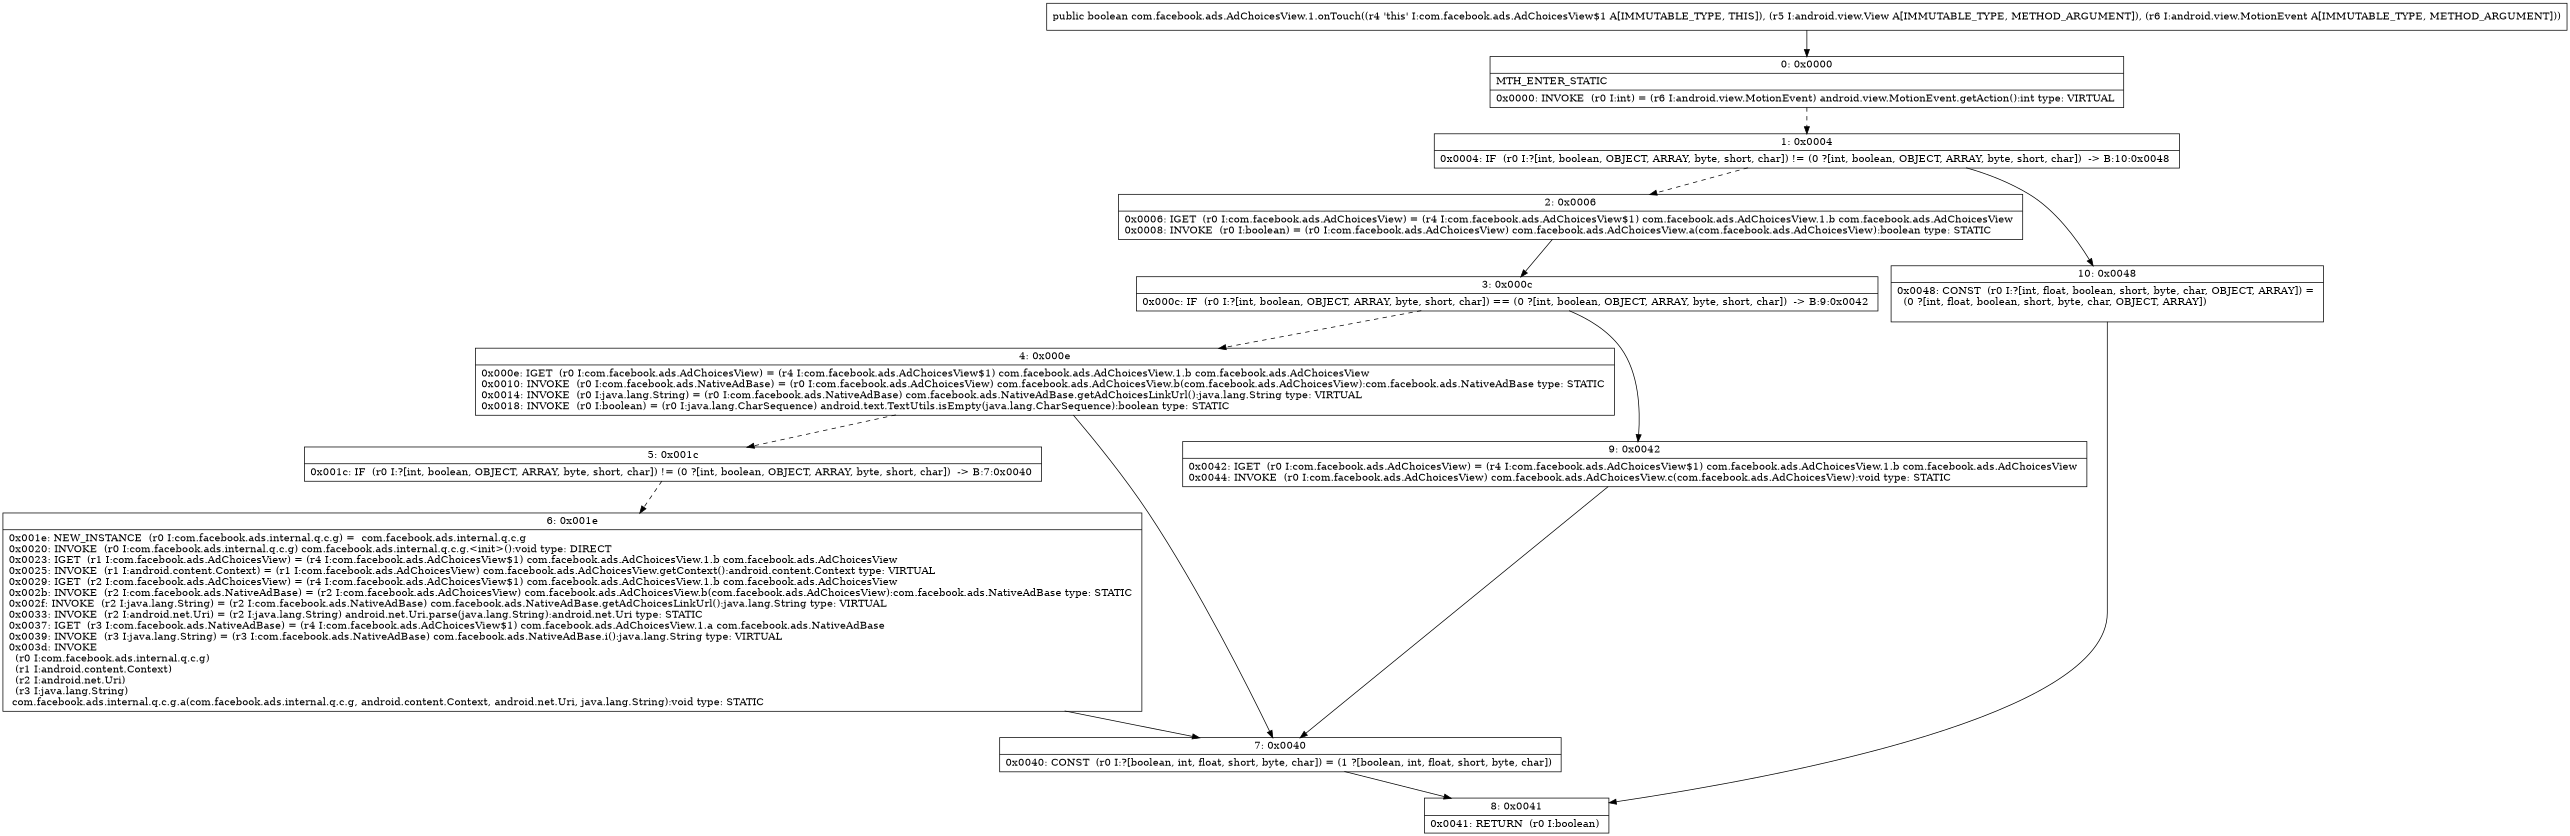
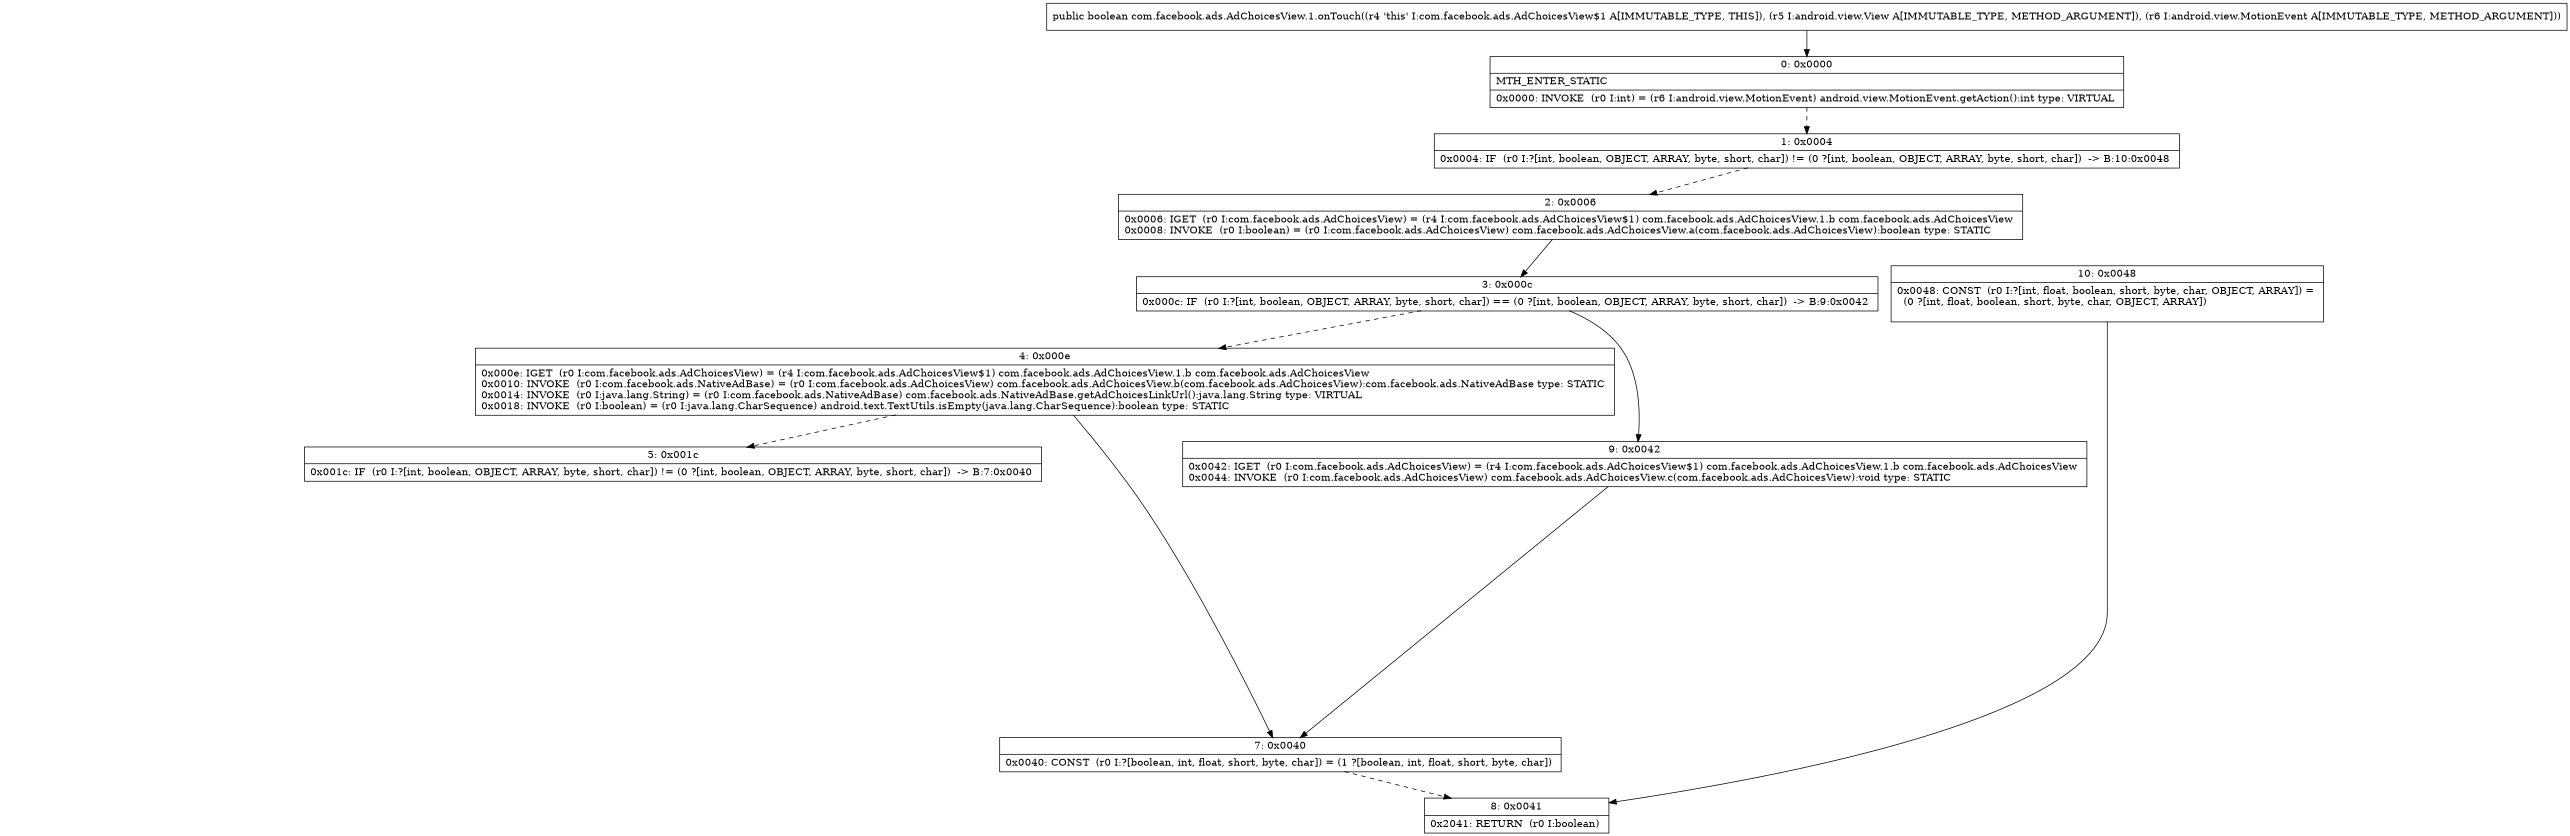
(2038, 200) -> none
(572, 612) -> none
(1394, 784) -> (1394, 784)
(1517, 824) -> (1517, 824)
